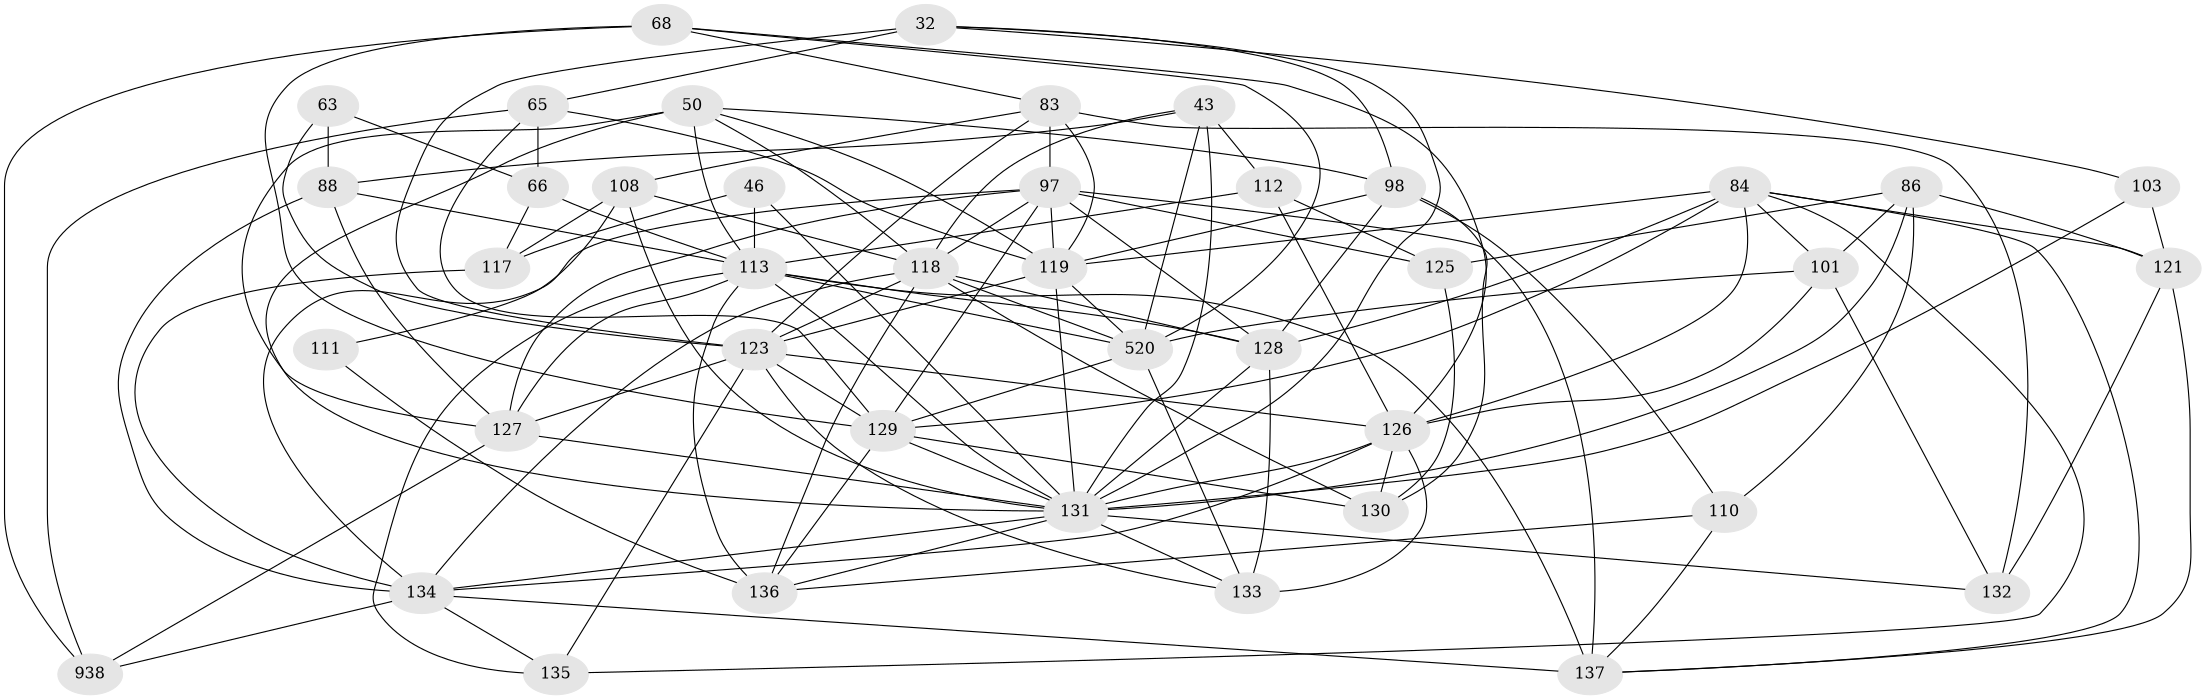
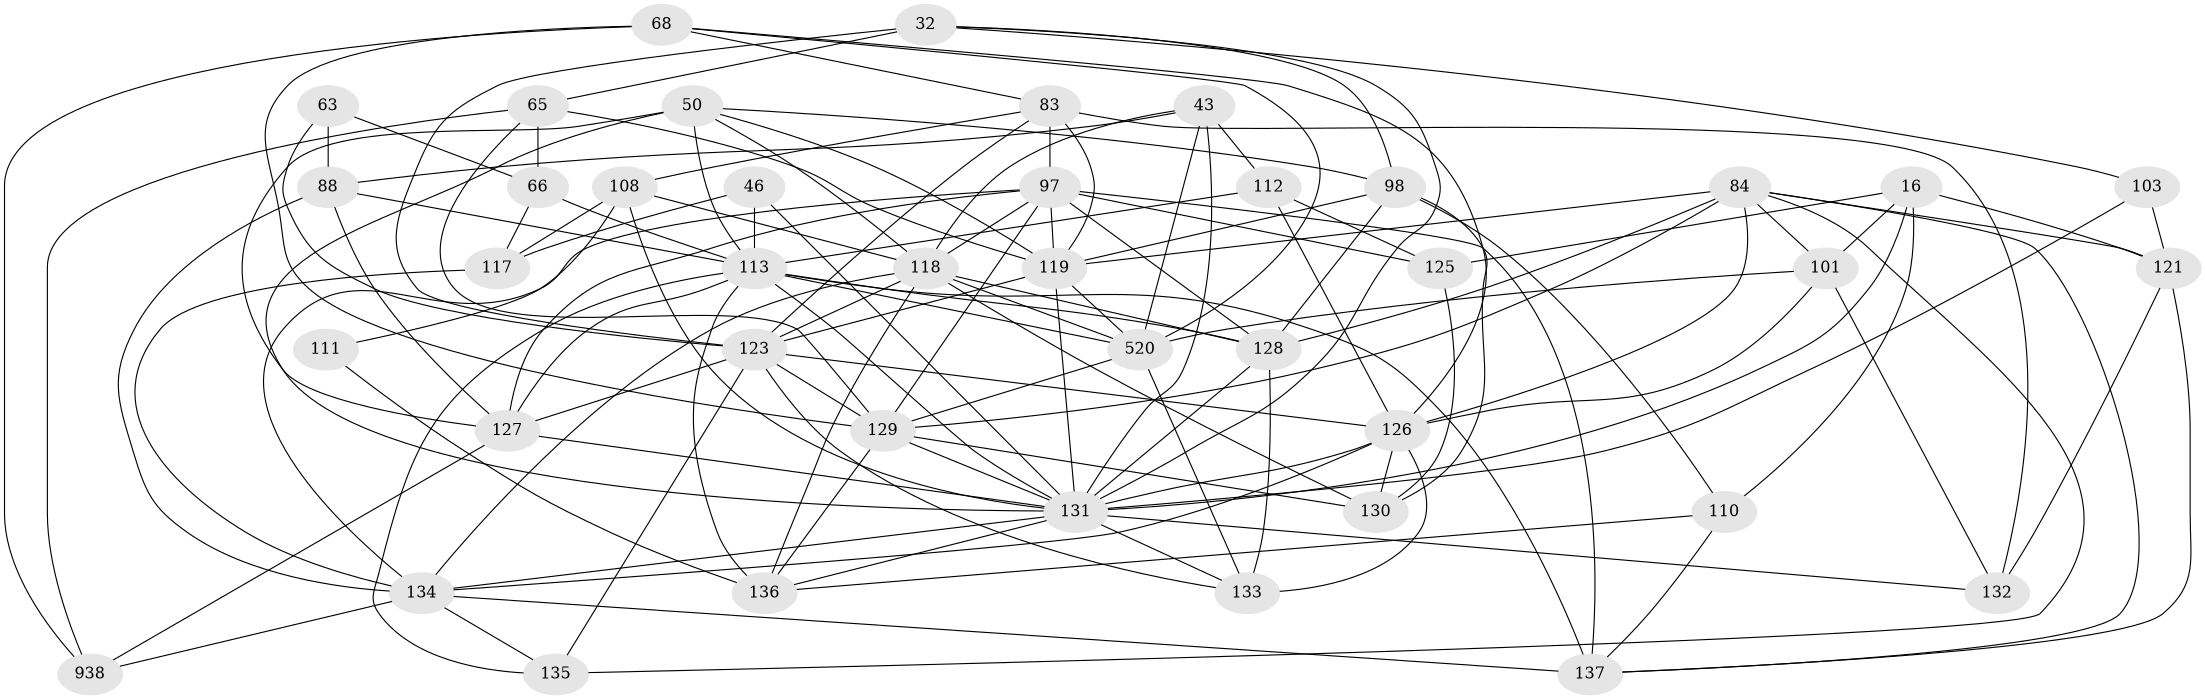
(1912, 187) -> (1912, 187)
